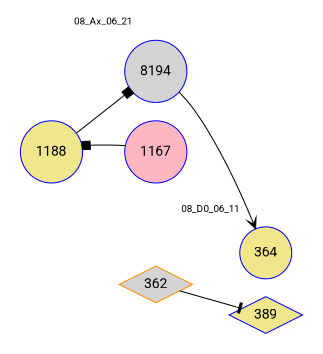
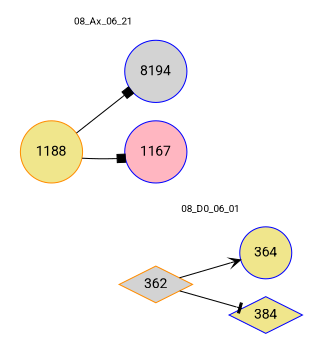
(109, 145) -> (99, 159)
(51, 152) -> (51, 152)
(220, 153) -> (205, 270)
(211, 209) -> (211, 209)
(266, 315) -> (266, 315)
